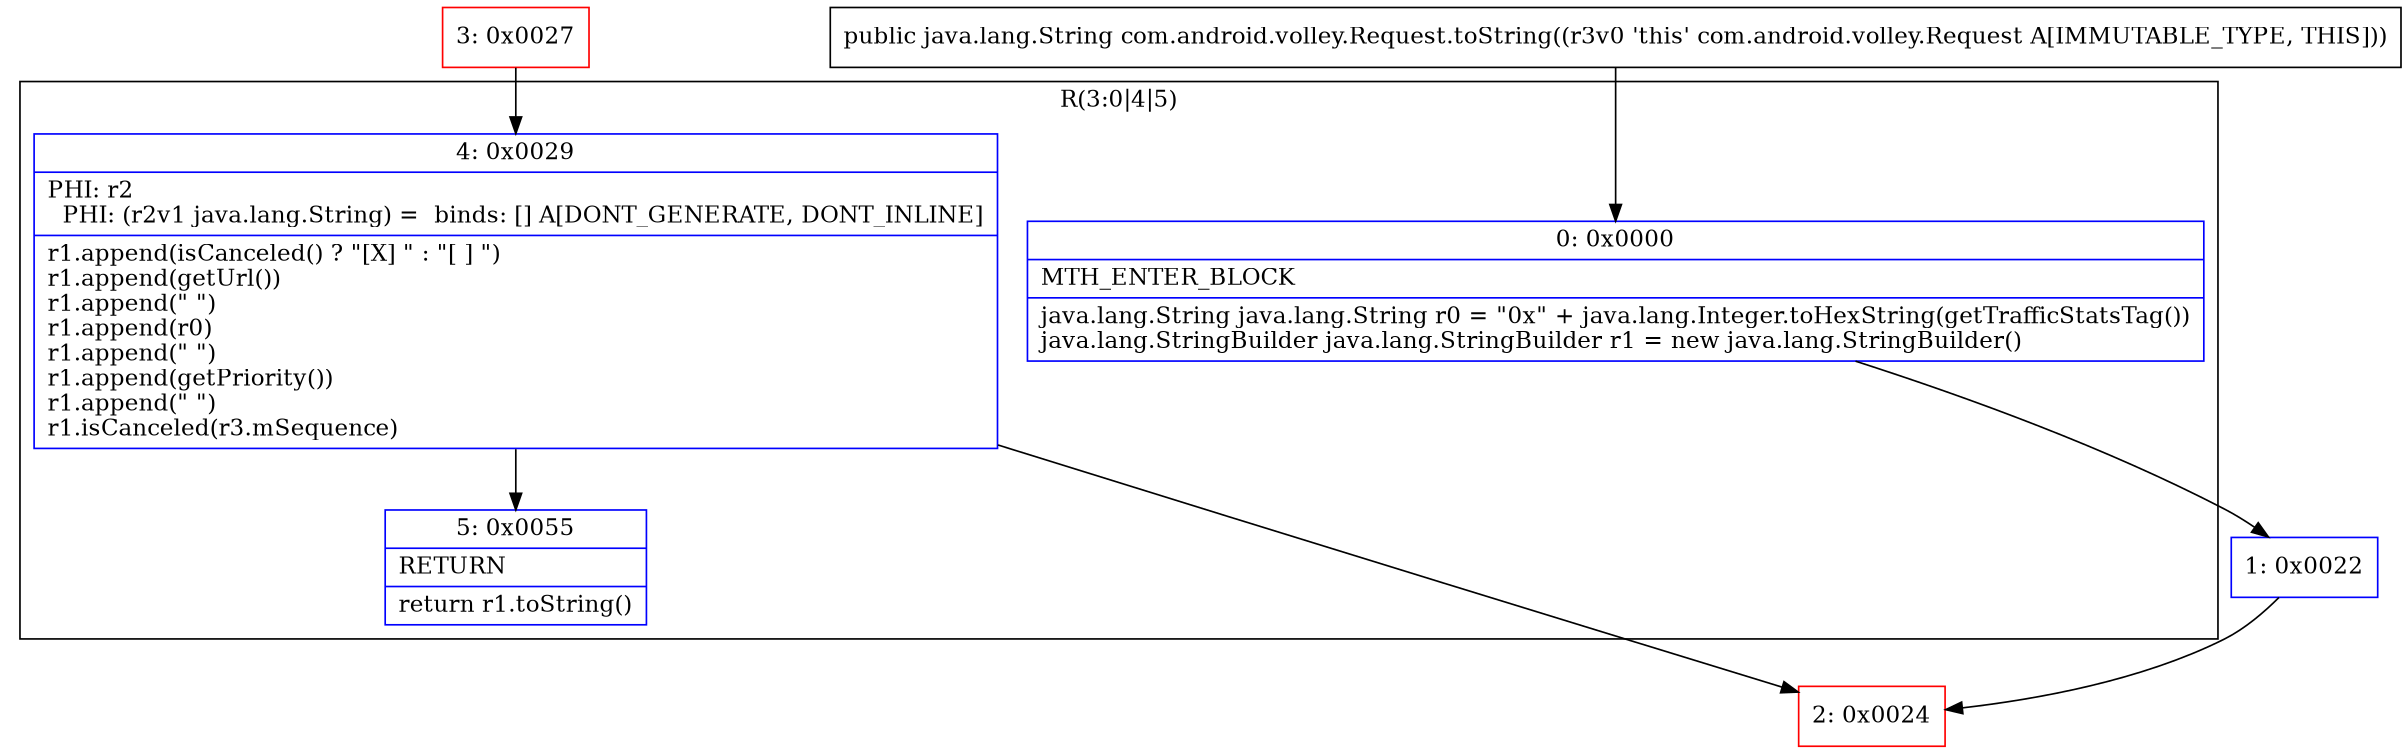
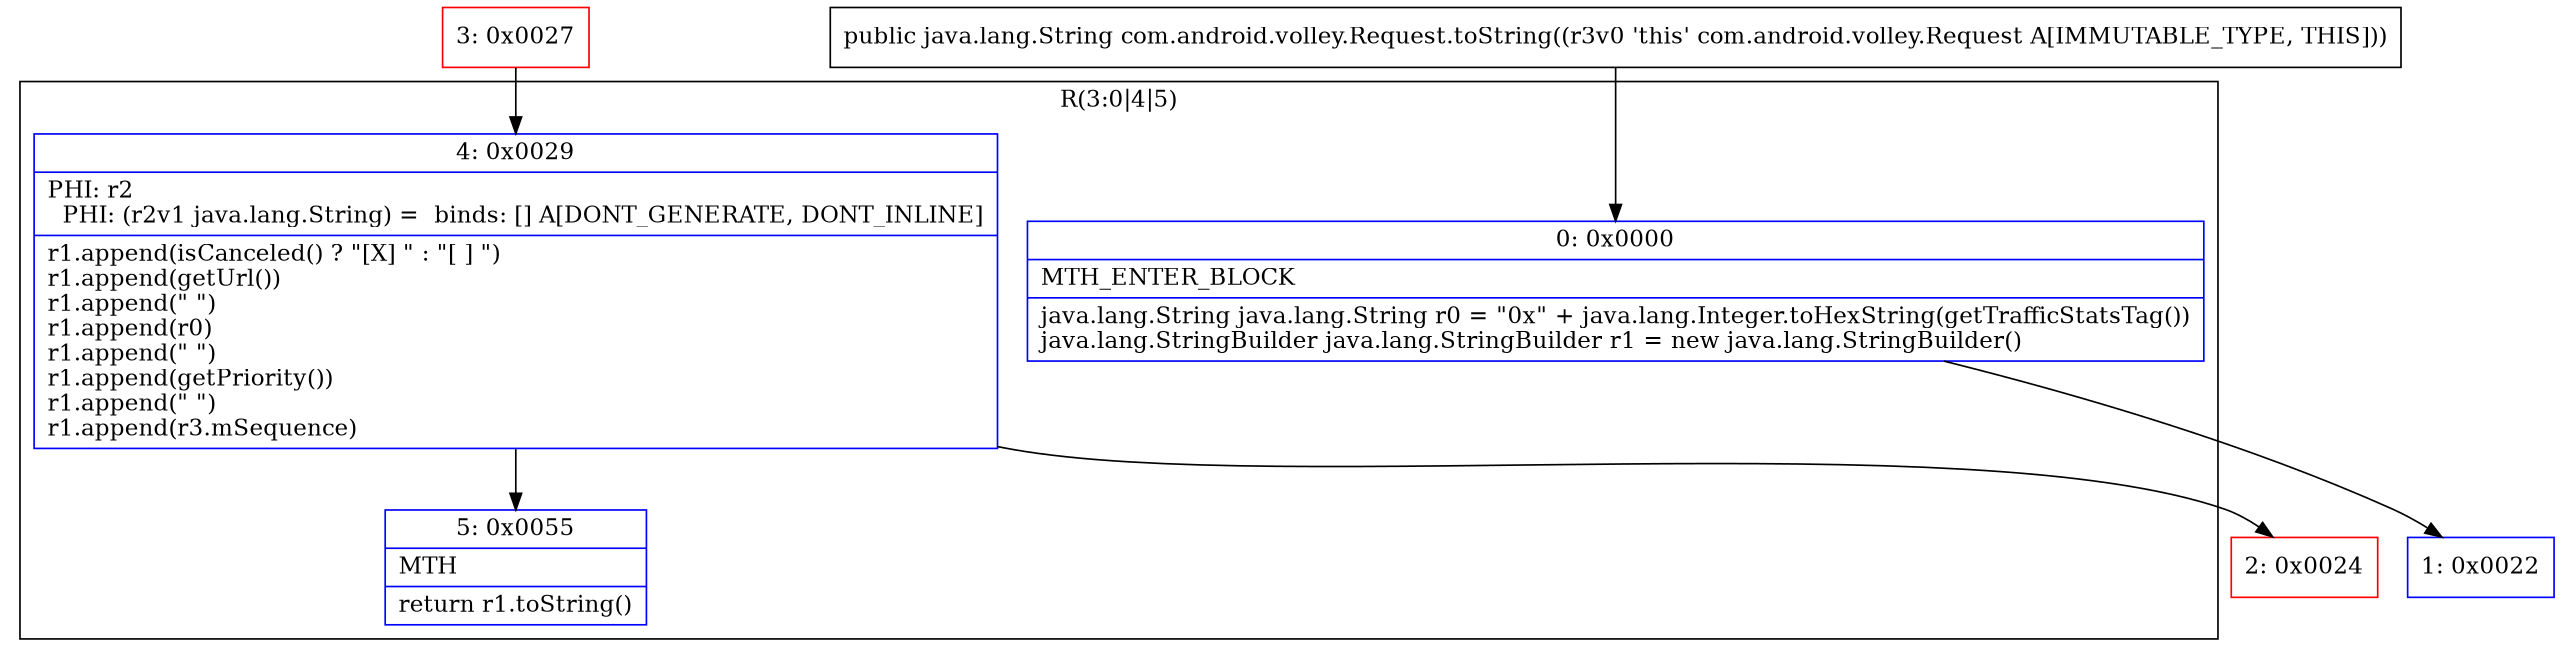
(223, 428) -> (203, 428)
(453, 567) -> (428, 567)
(2130, 675) -> none
